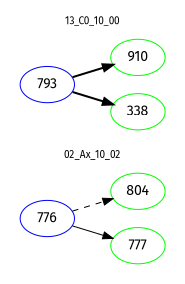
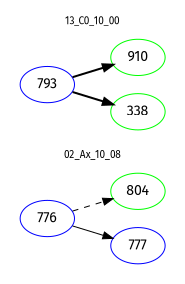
(93, 156) -> (93, 156)
(138, 246) -> (138, 246)
